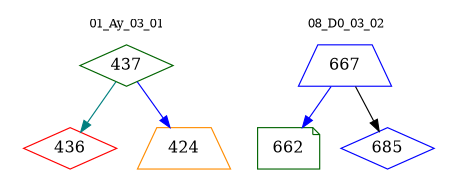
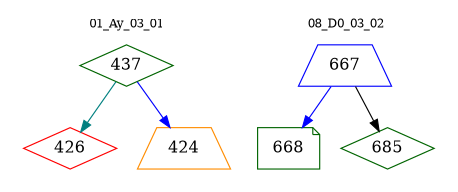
(70, 148) -> (70, 148)
(289, 148) -> (289, 148)
(388, 148) -> (388, 148)
